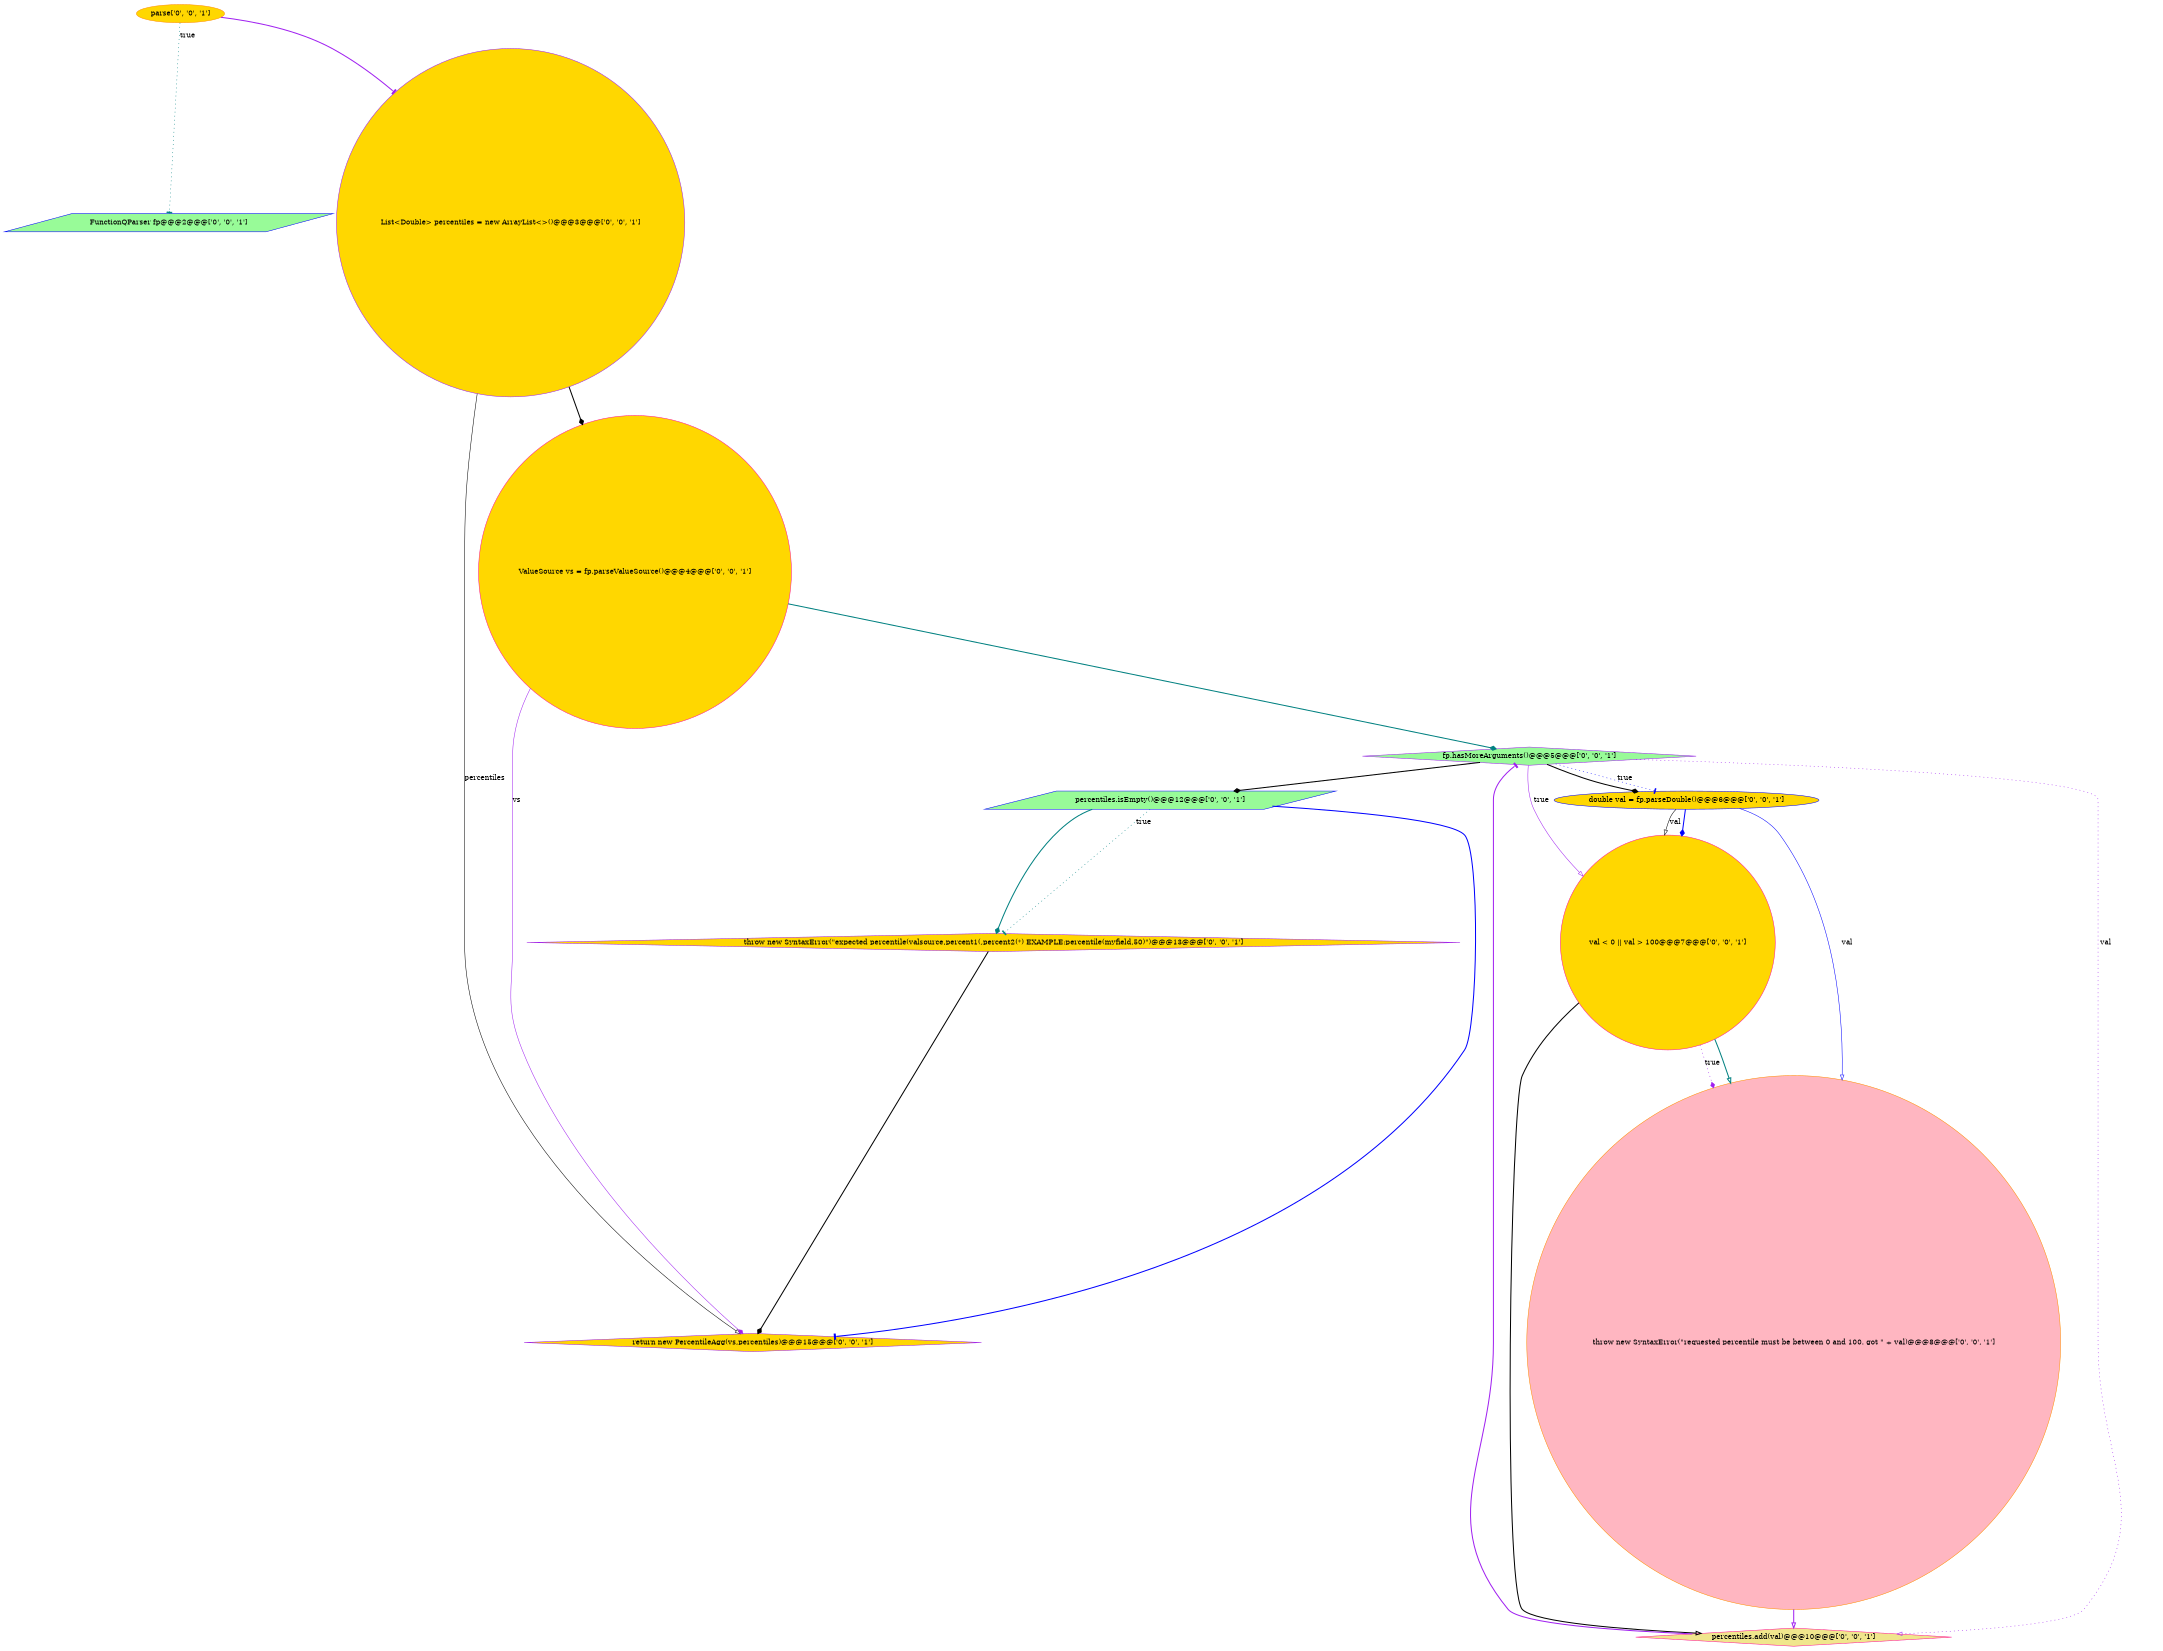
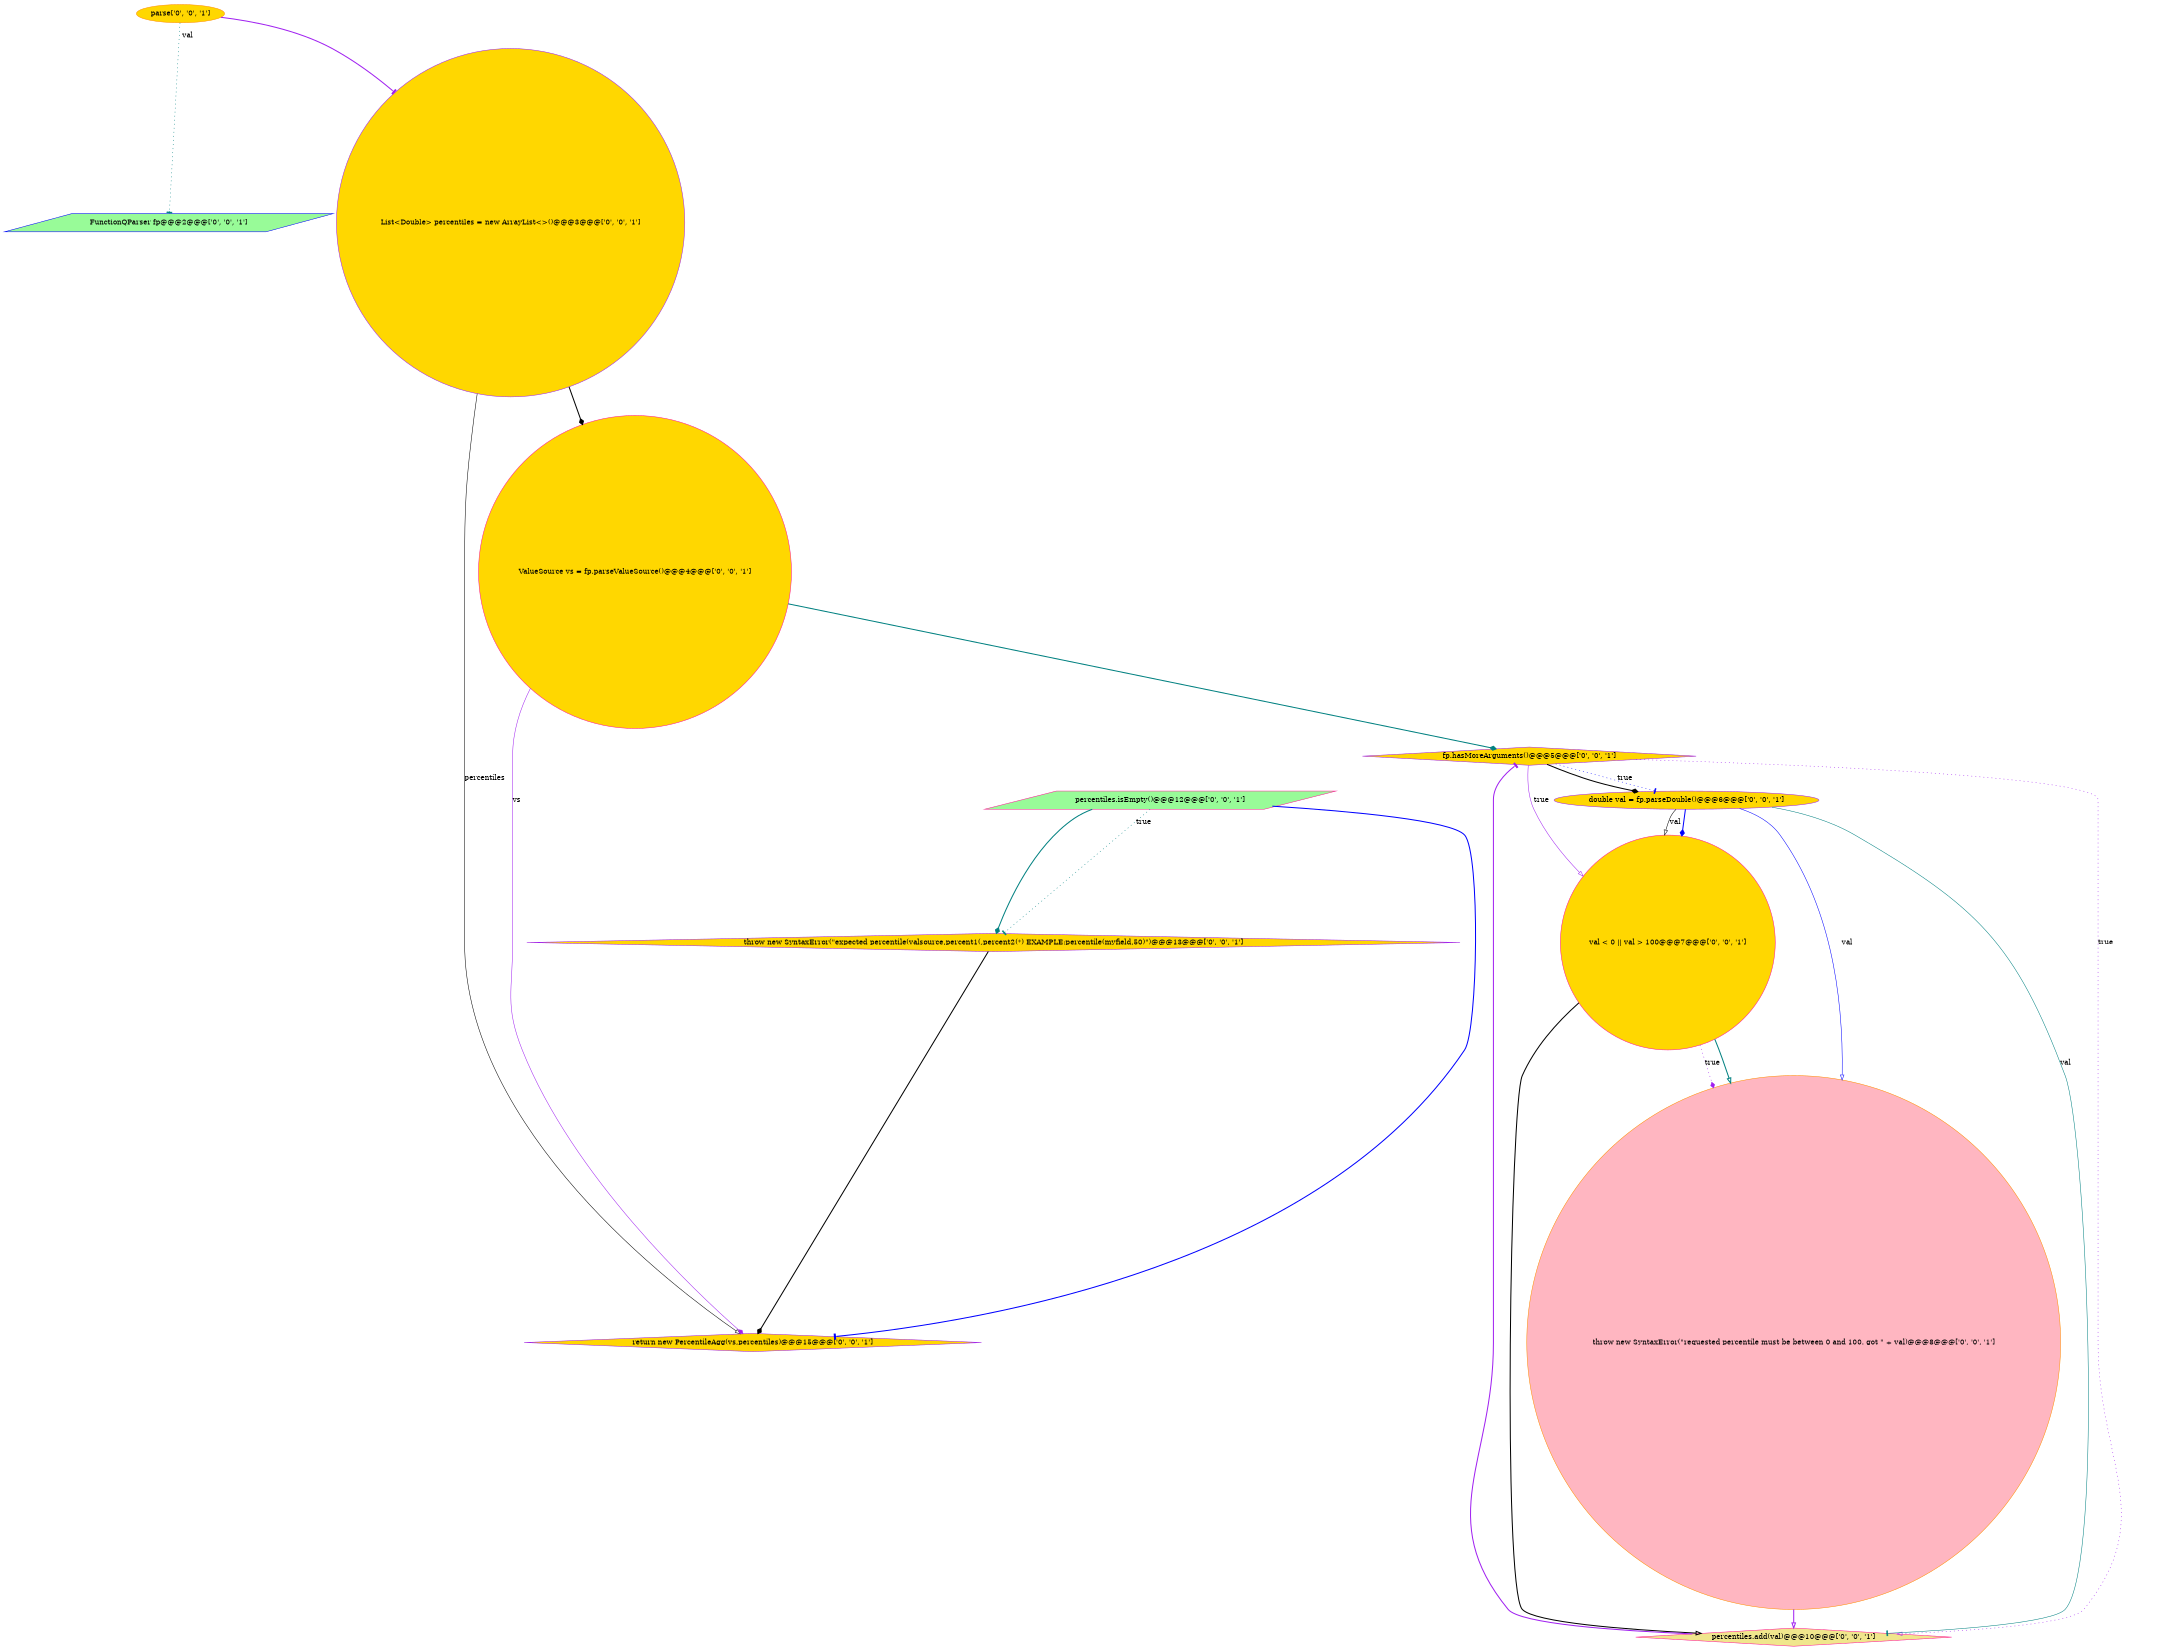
(188, 36) -> (188, 36)
(1529, 756) -> (1529, 756)
(1360, 776) -> none
(1160, 800) -> (1160, 800)
(1687, 800) -> (1687, 800)
(2106, 943) -> (2106, 943)
none -> (2083, 1224)
